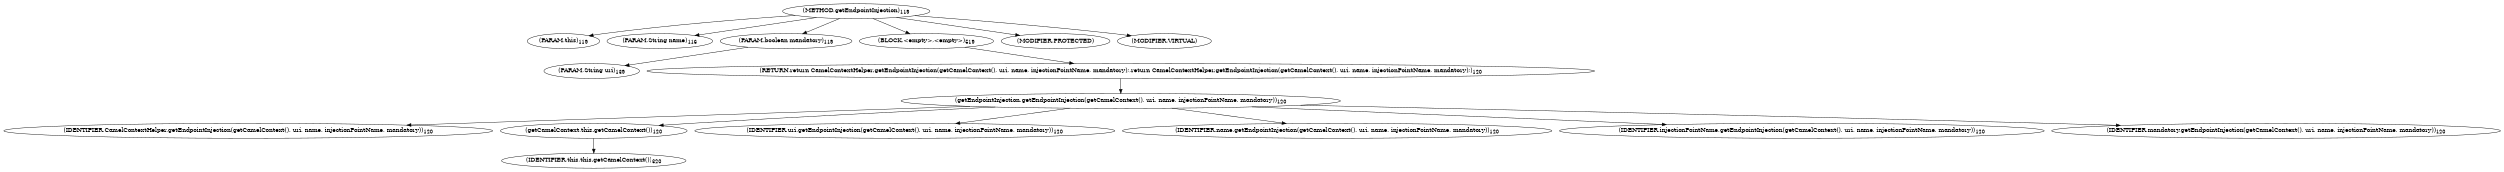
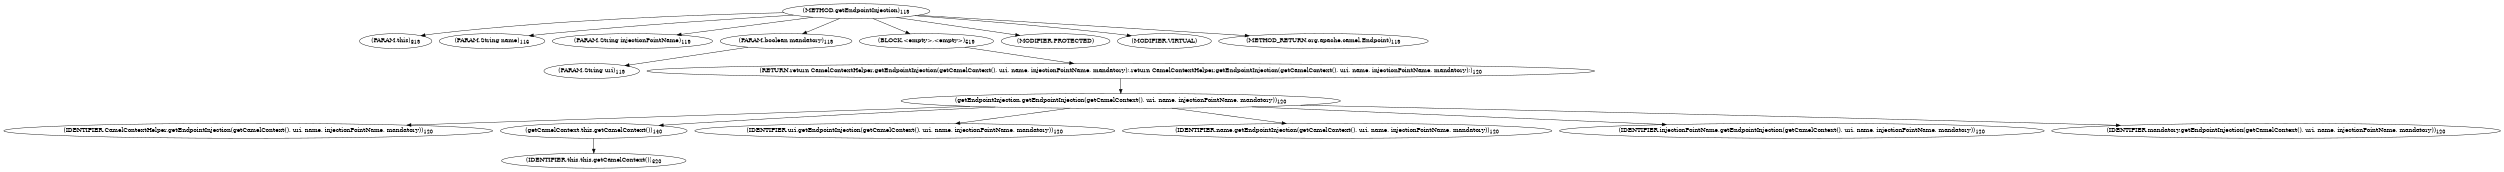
(583, 40) -> (415, 40)
none -> (632, 41)
none -> (1323, 41)
(620, 70) -> (620, 70)
(658, 130) -> (658, 130)
